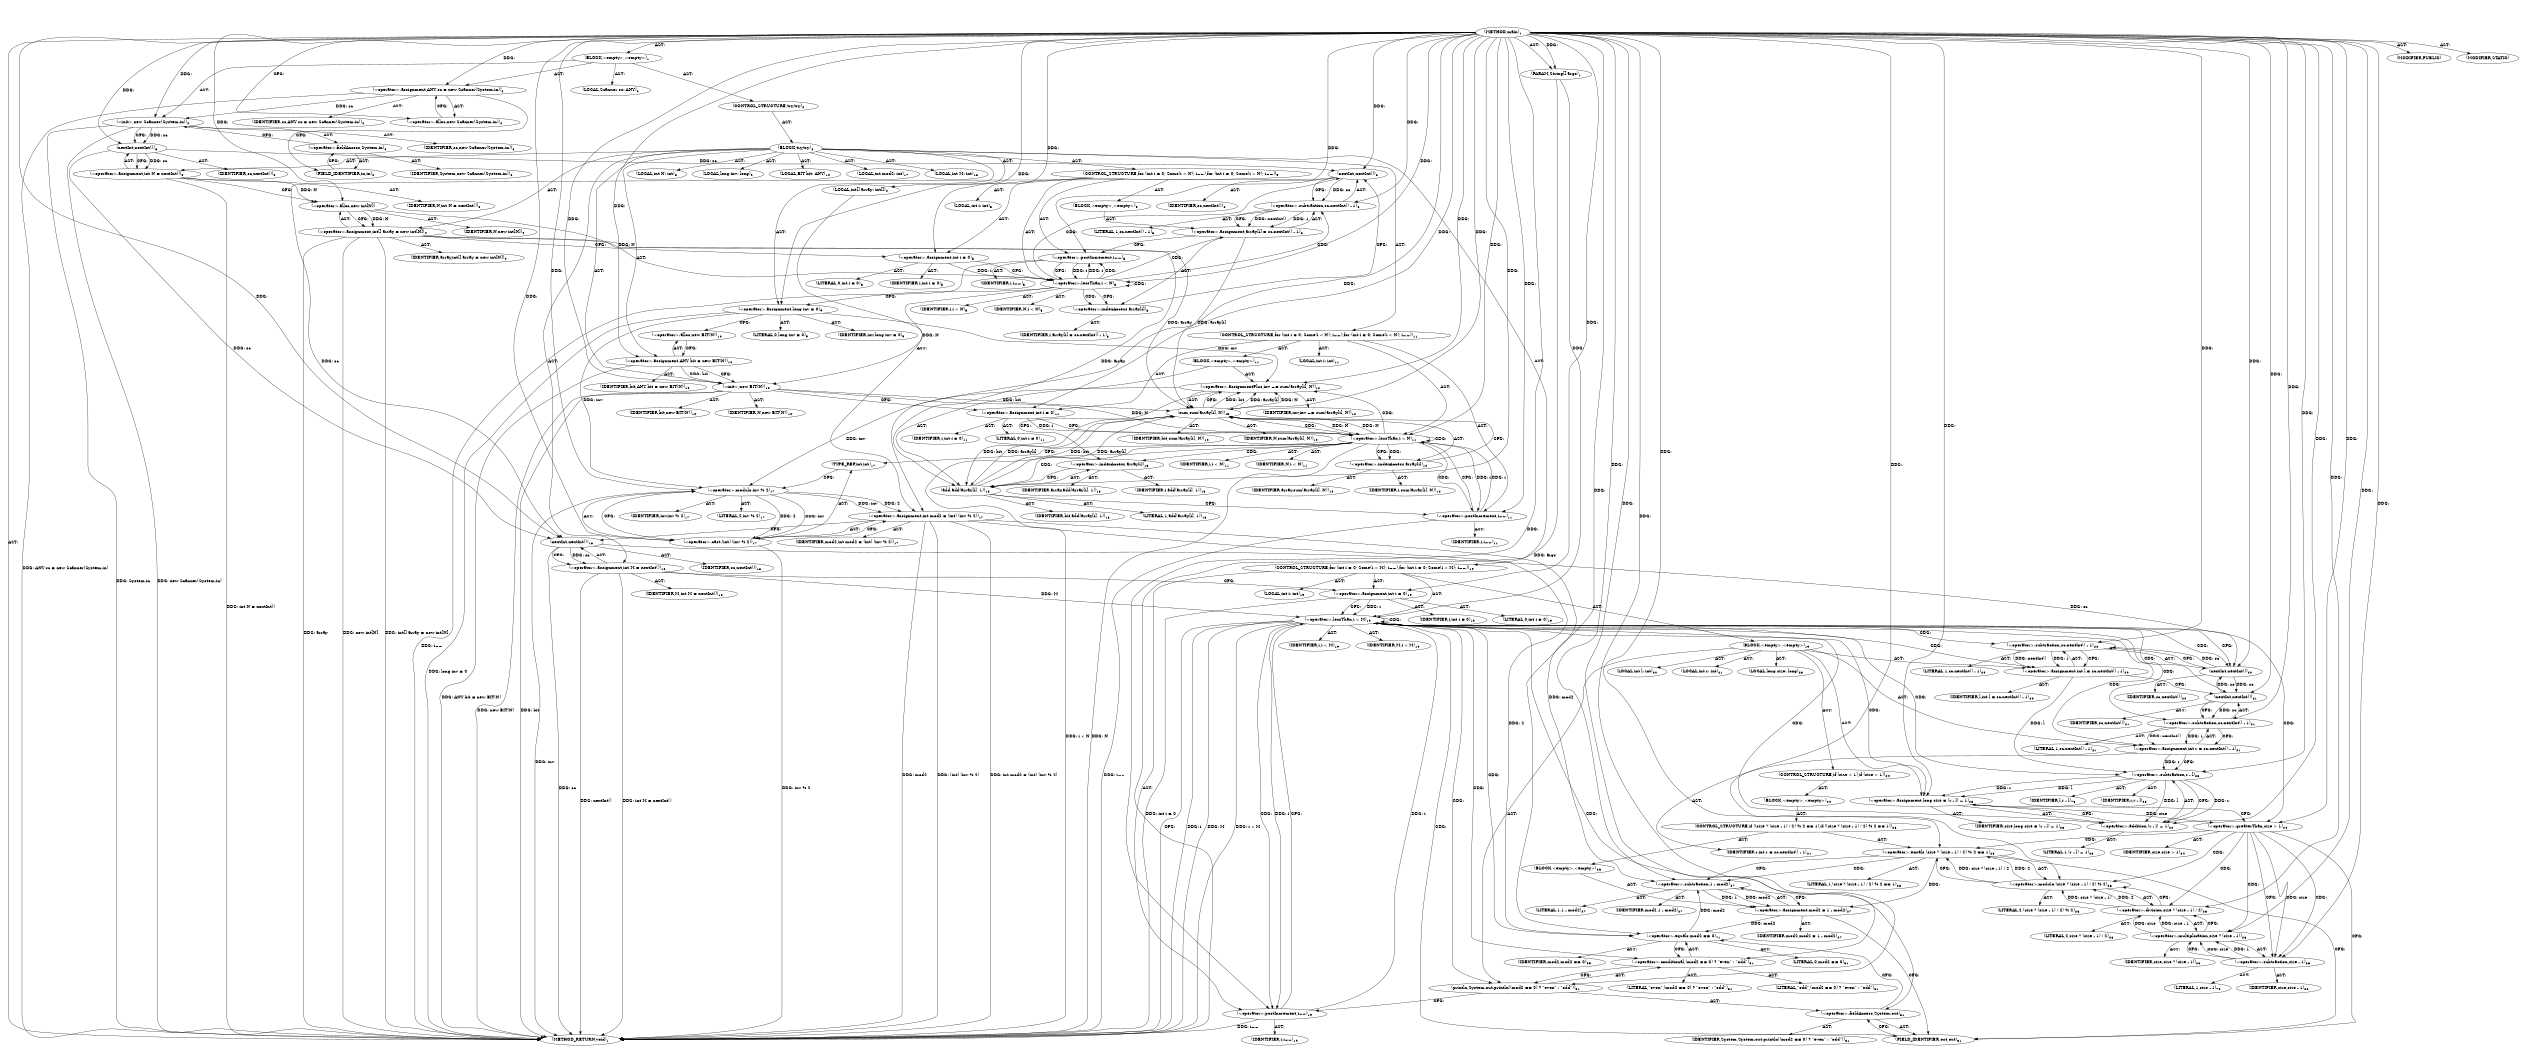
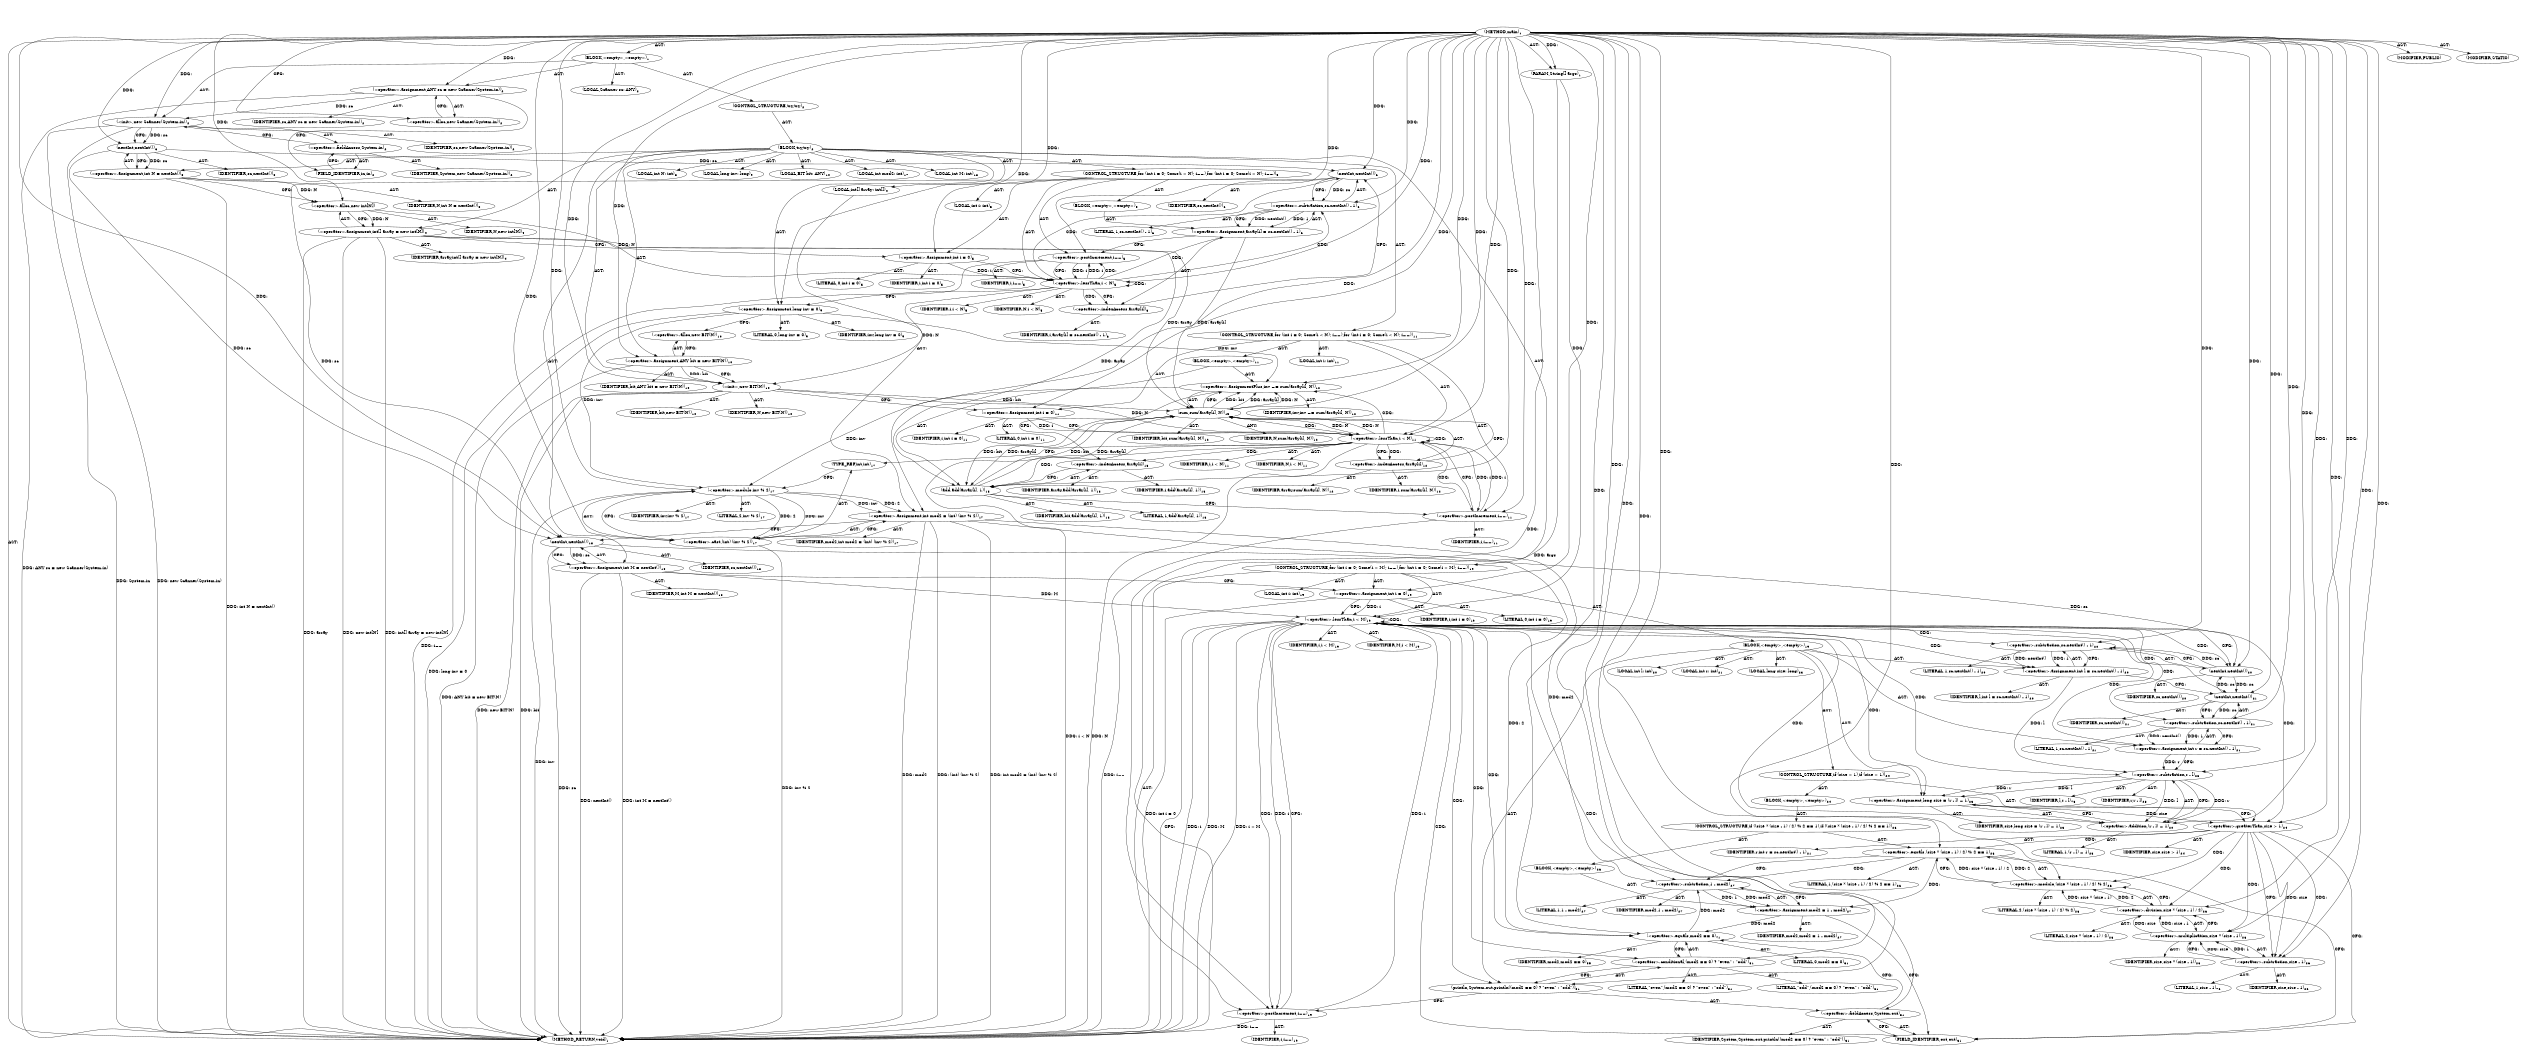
(1944, 228) -> none
(1253, 426) -> (1253, 426)
(1853, 758) -> (2014, 838)
none -> (1999, 799)
